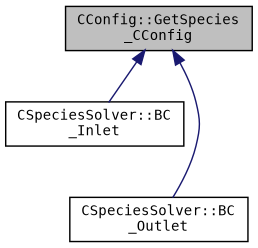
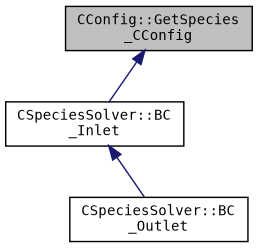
(199, 131) -> (131, 178)
